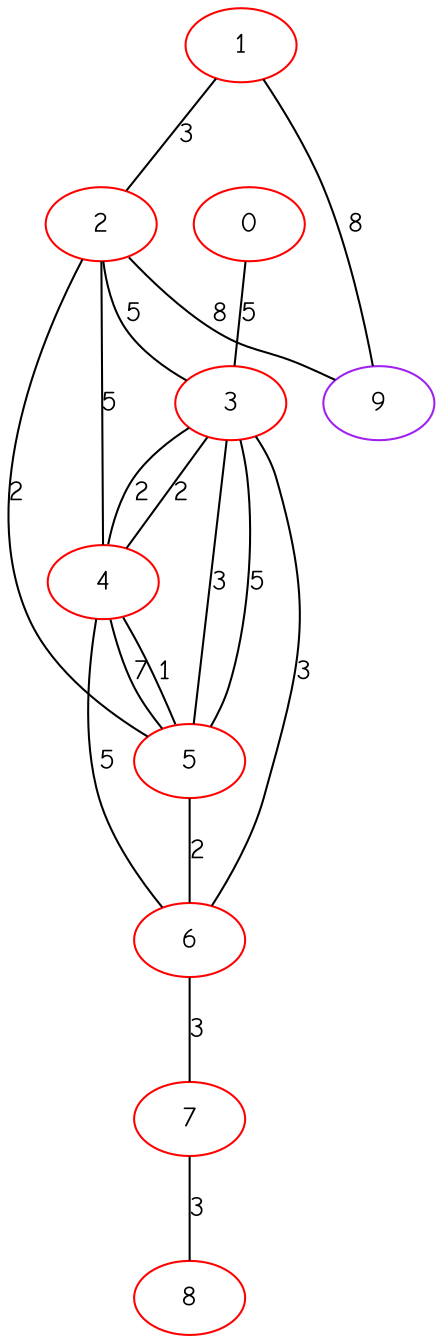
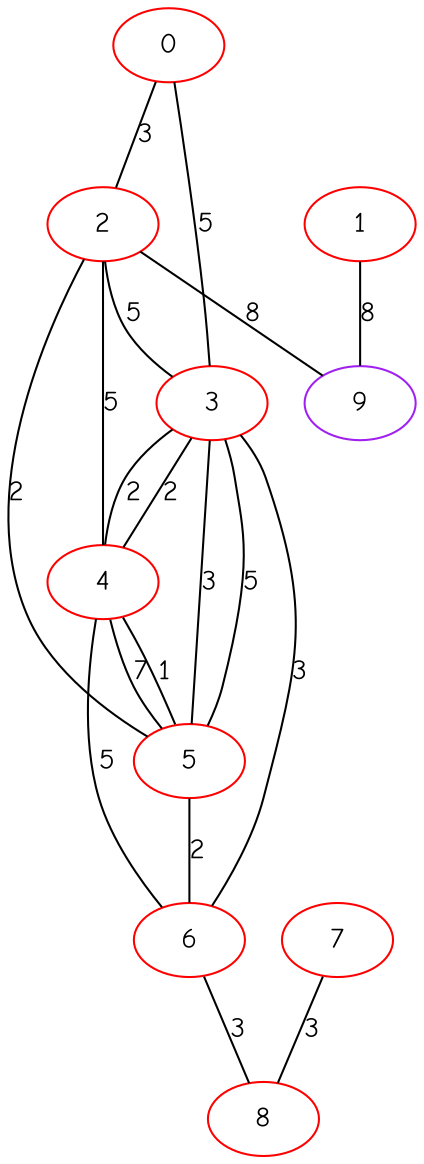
(171, 135) -> (136, 135)
(190, 1030) -> (227, 1030)
